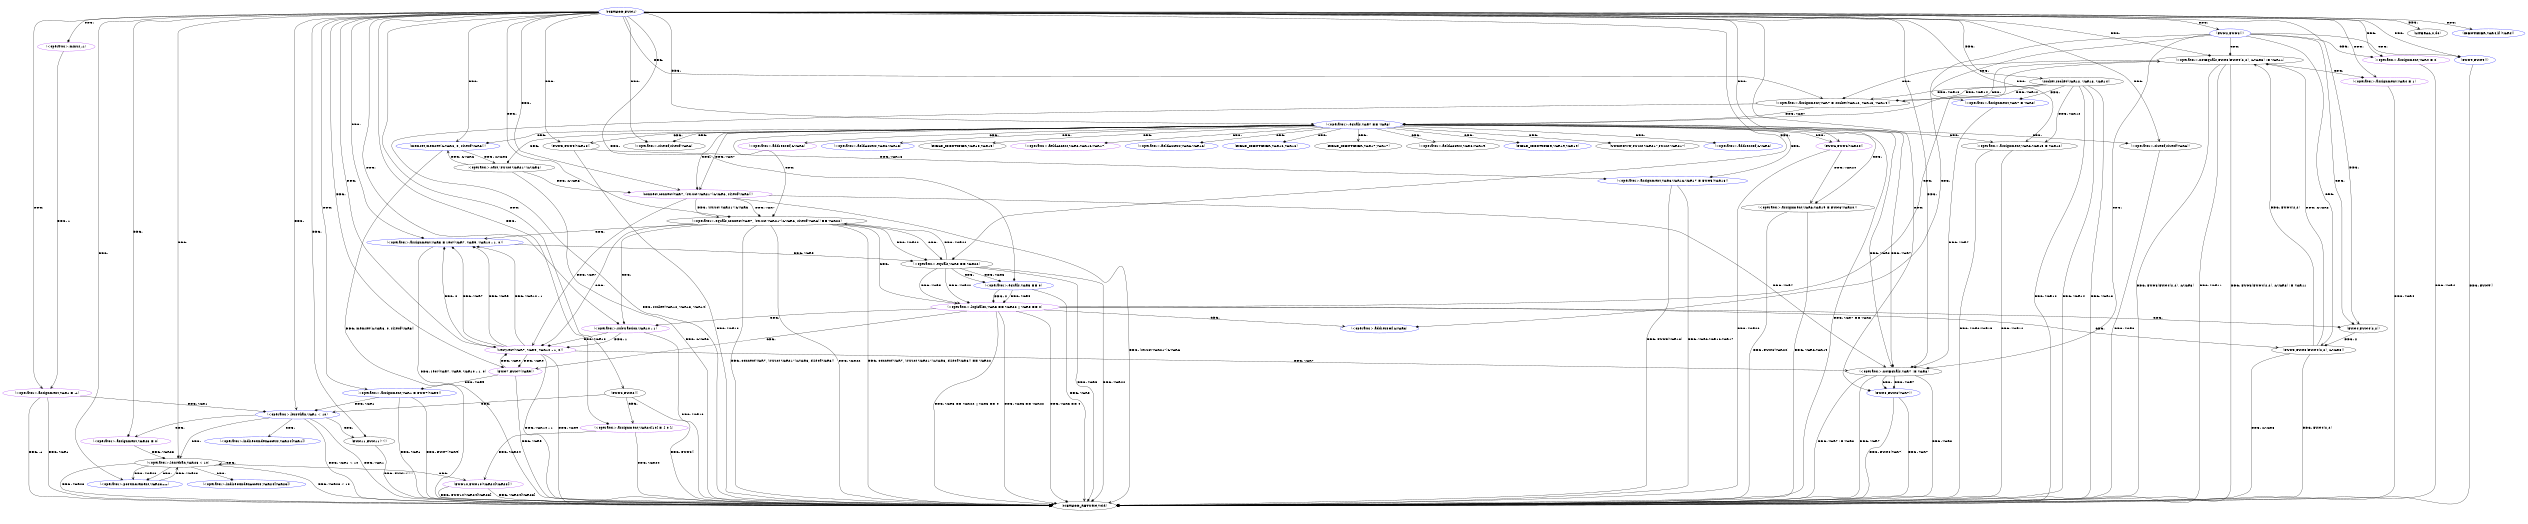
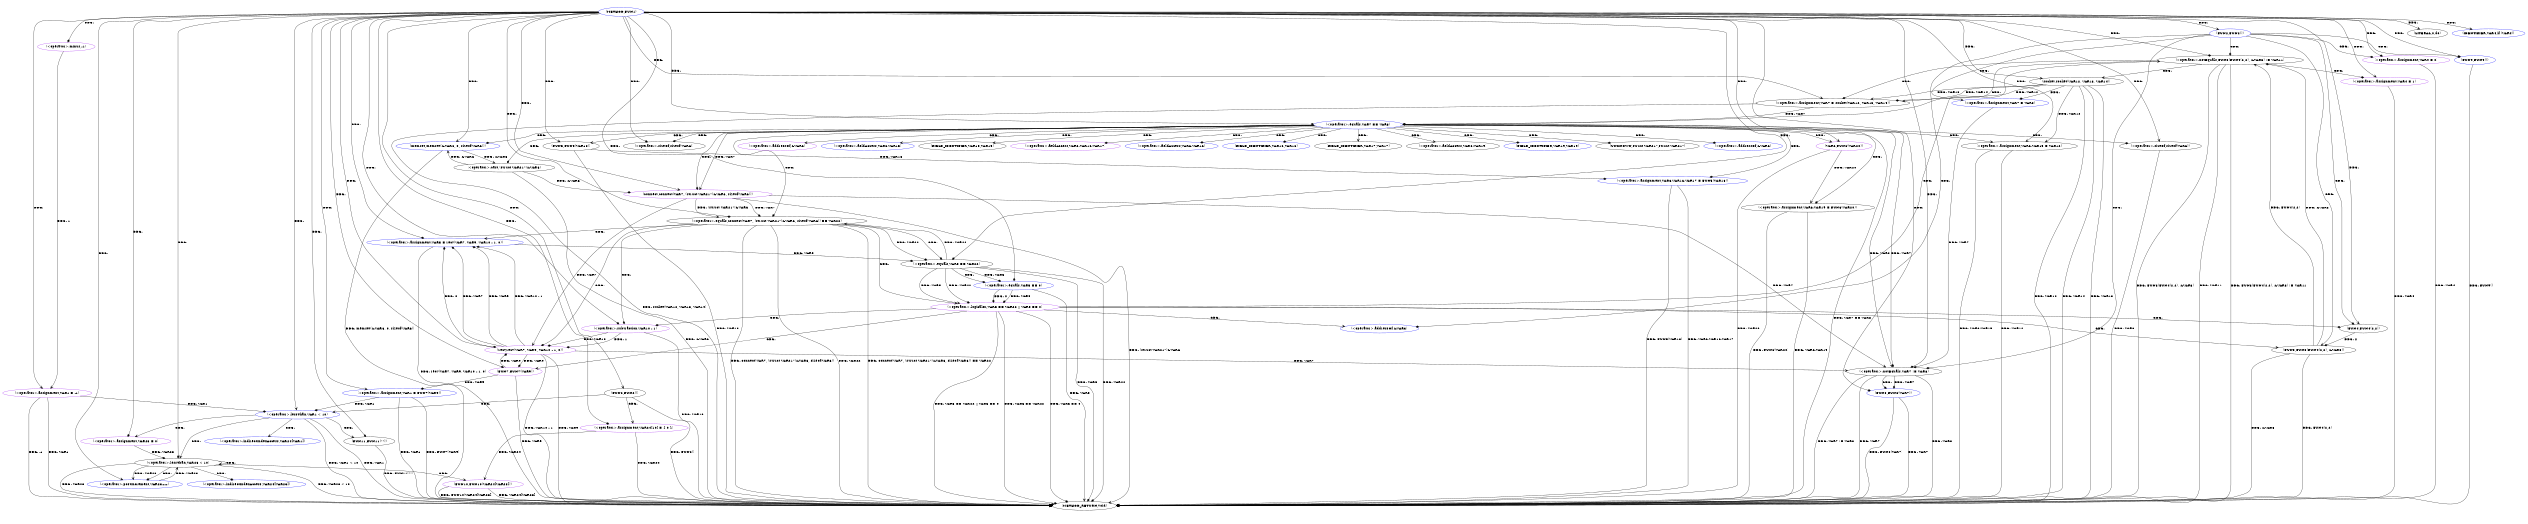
none -> (2153, 71)
(1844, 146) -> (1844, 146)
